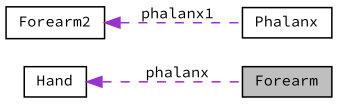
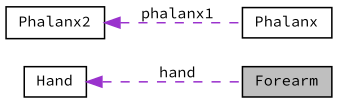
(55, 23) -> (55, 23)
(173, 73) -> (173, 73)
